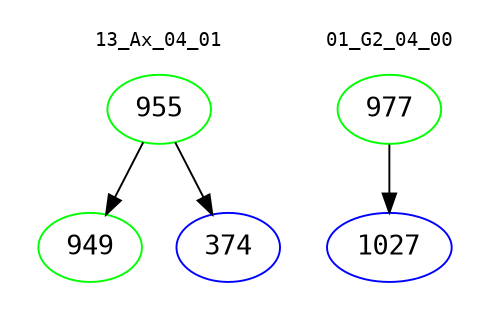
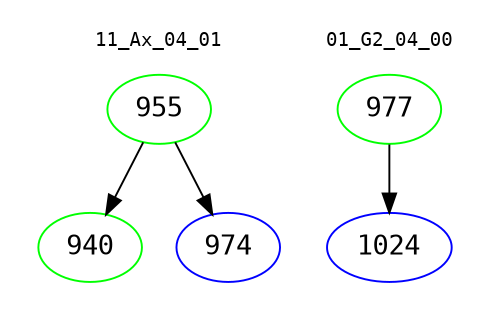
(159, 41) -> (159, 41)
(90, 247) -> (90, 247)
(228, 247) -> (228, 247)
(389, 247) -> (389, 247)
